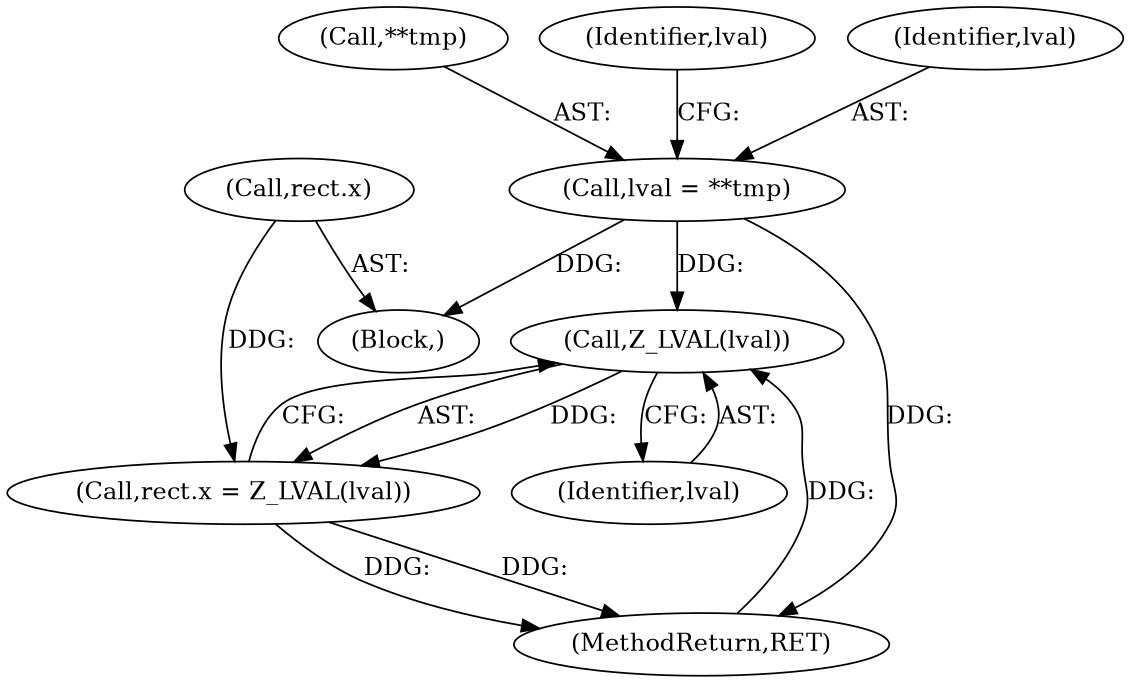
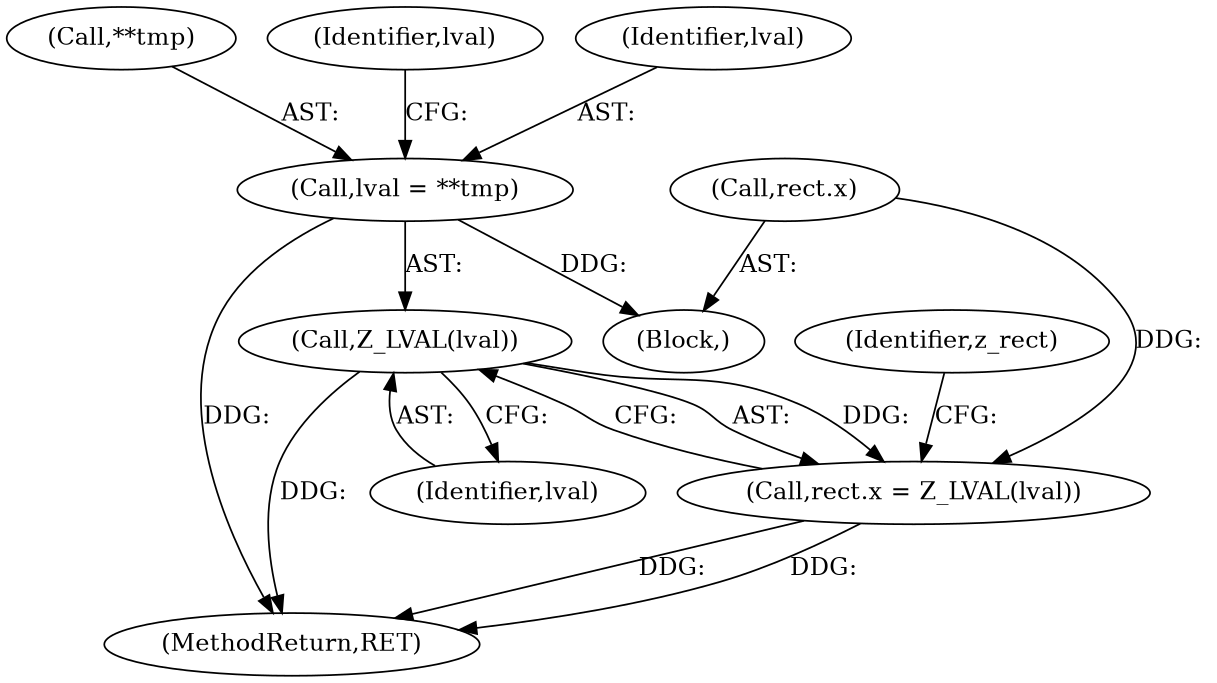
(715, 266) -> (438, 266)
none -> (952, 341)
(807, 501) -> (277, 469)
